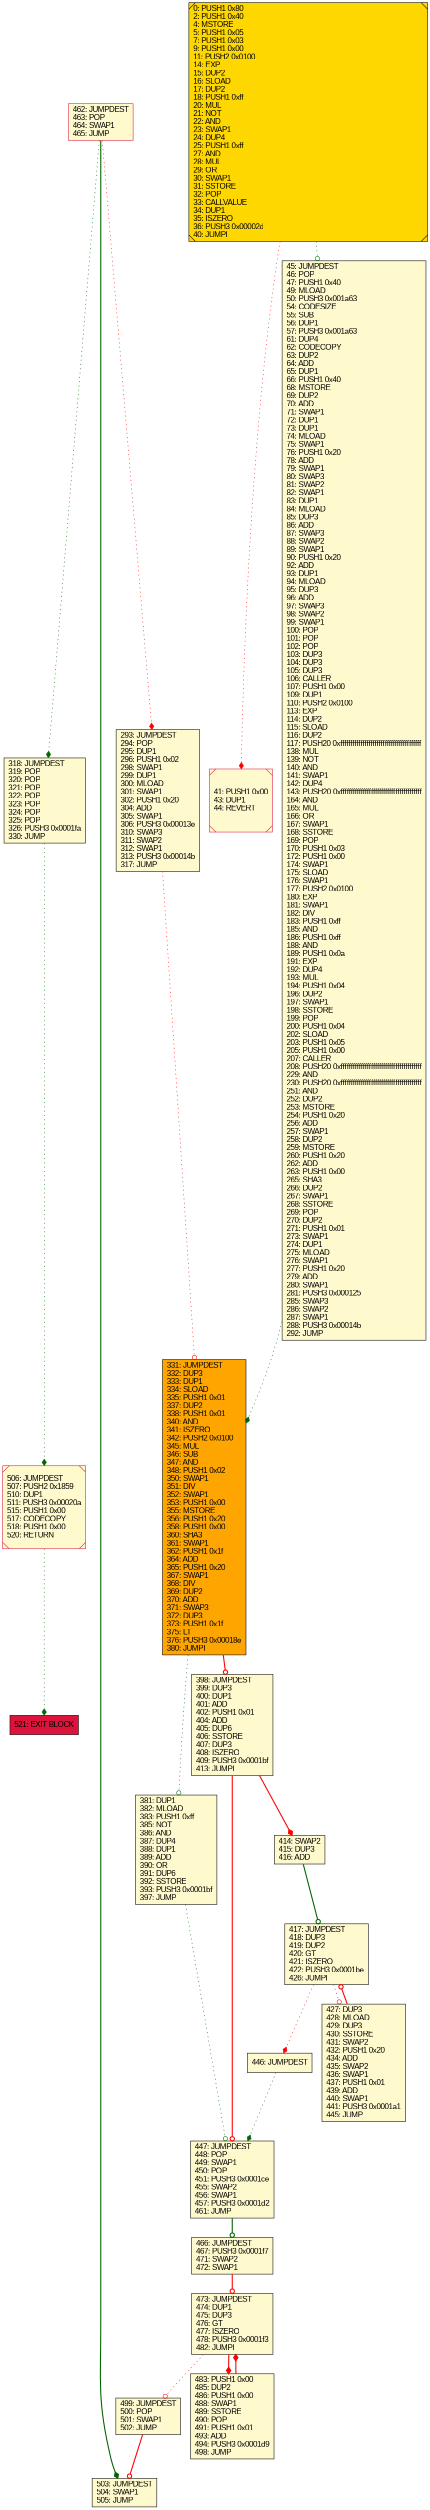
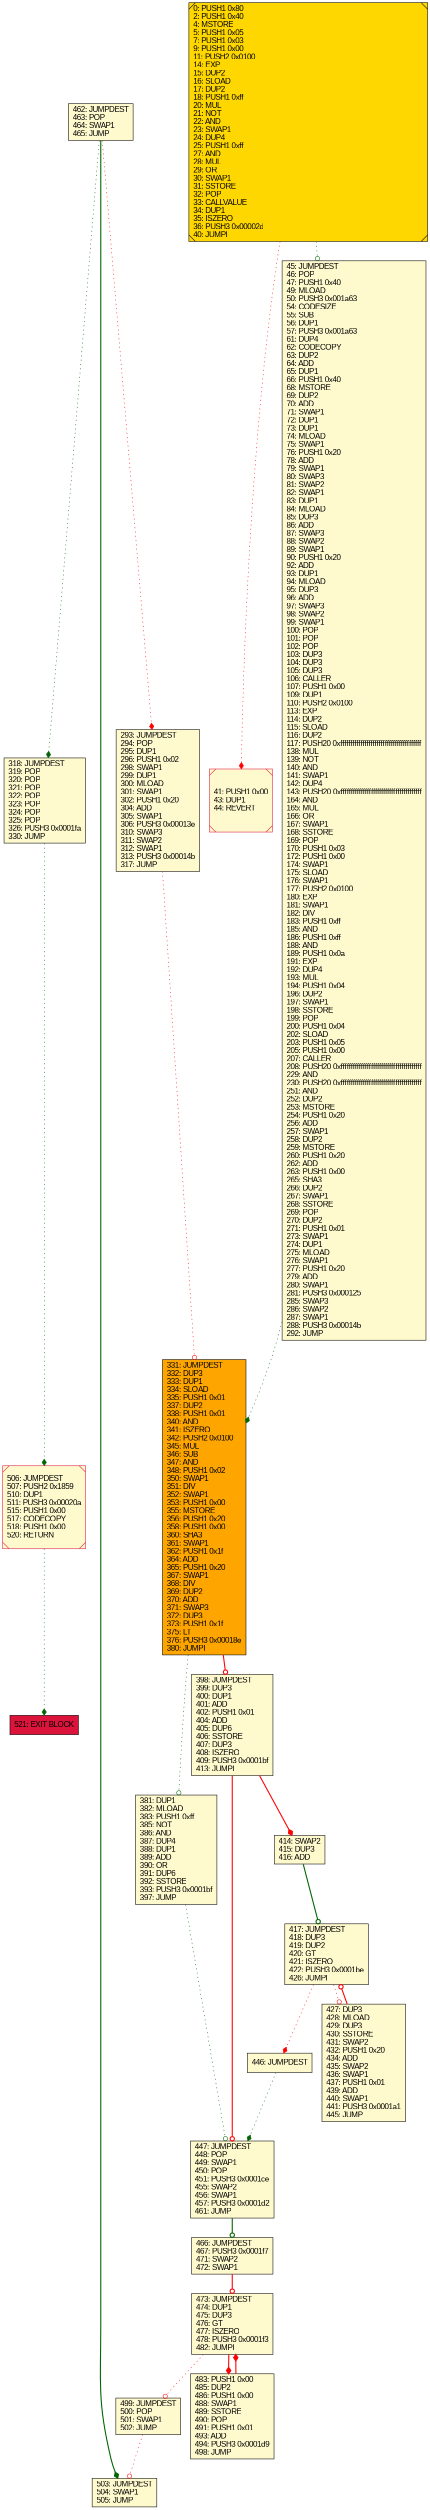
(101, 122) -> (101, 122)
(136, 2454) -> (136, 2454)
